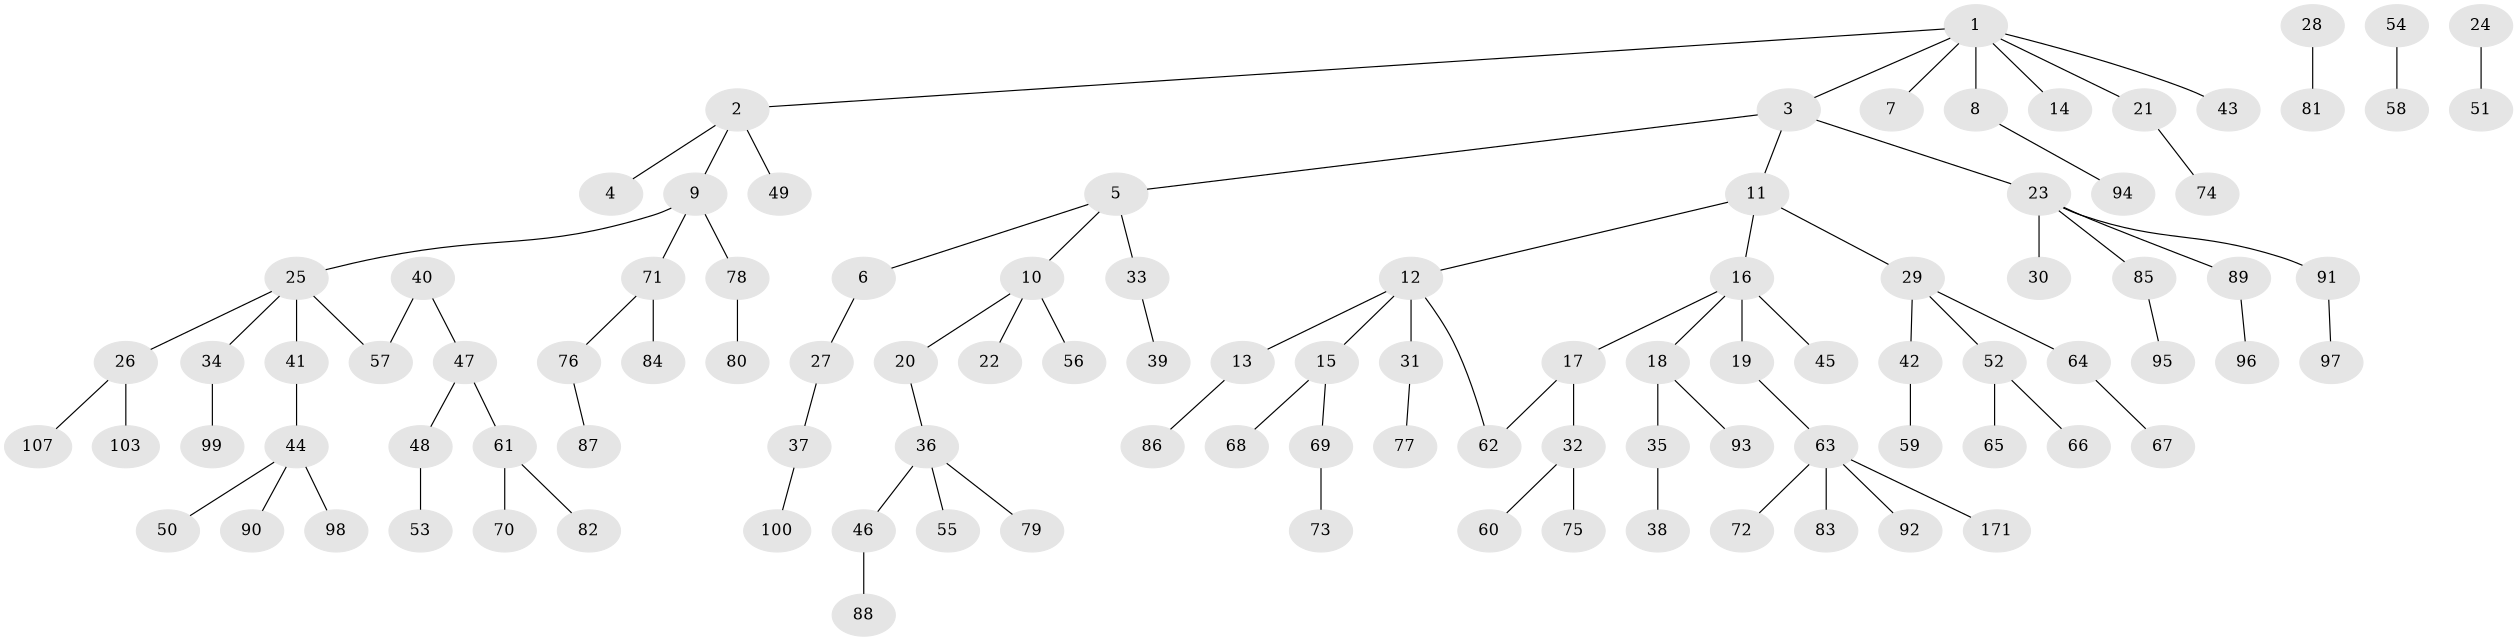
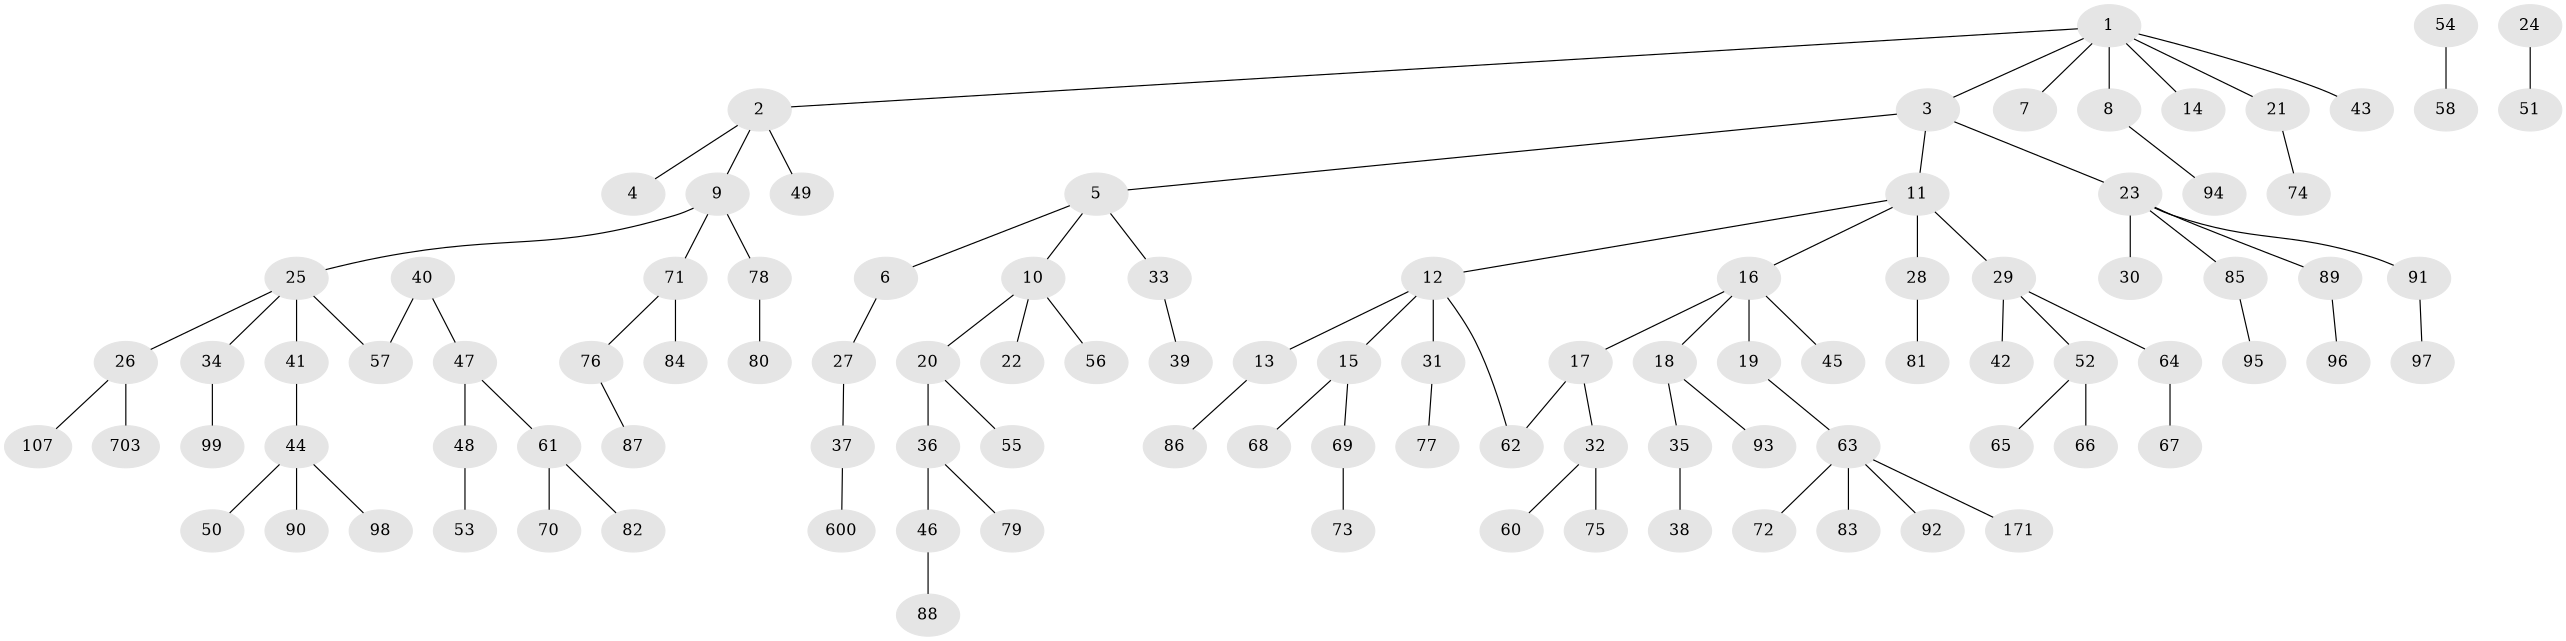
none -> (1917, 236)
(126, 447) -> (126, 447)
(1910, 447) -> none
(937, 489) -> (970, 405)
(777, 531) -> (842, 531)
